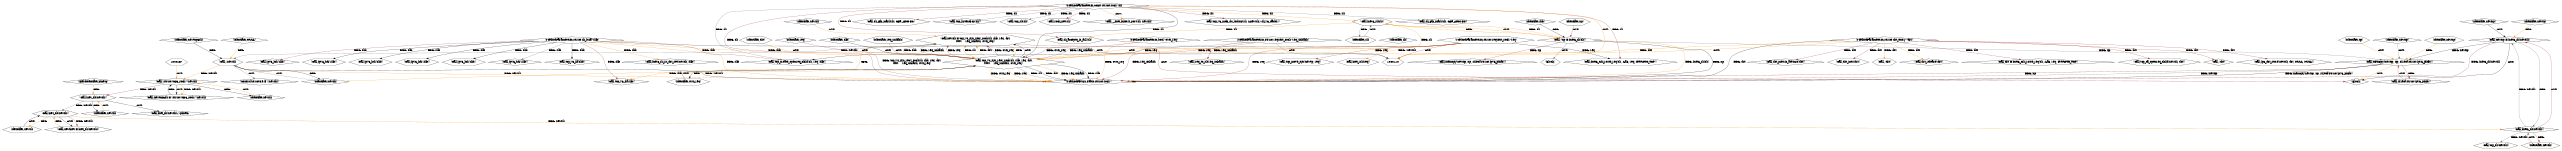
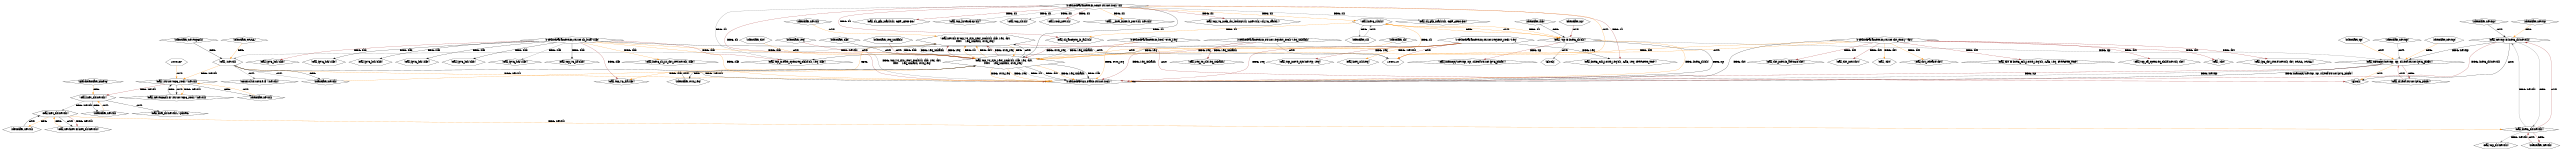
(1119, 14) -> (1119, 14)
